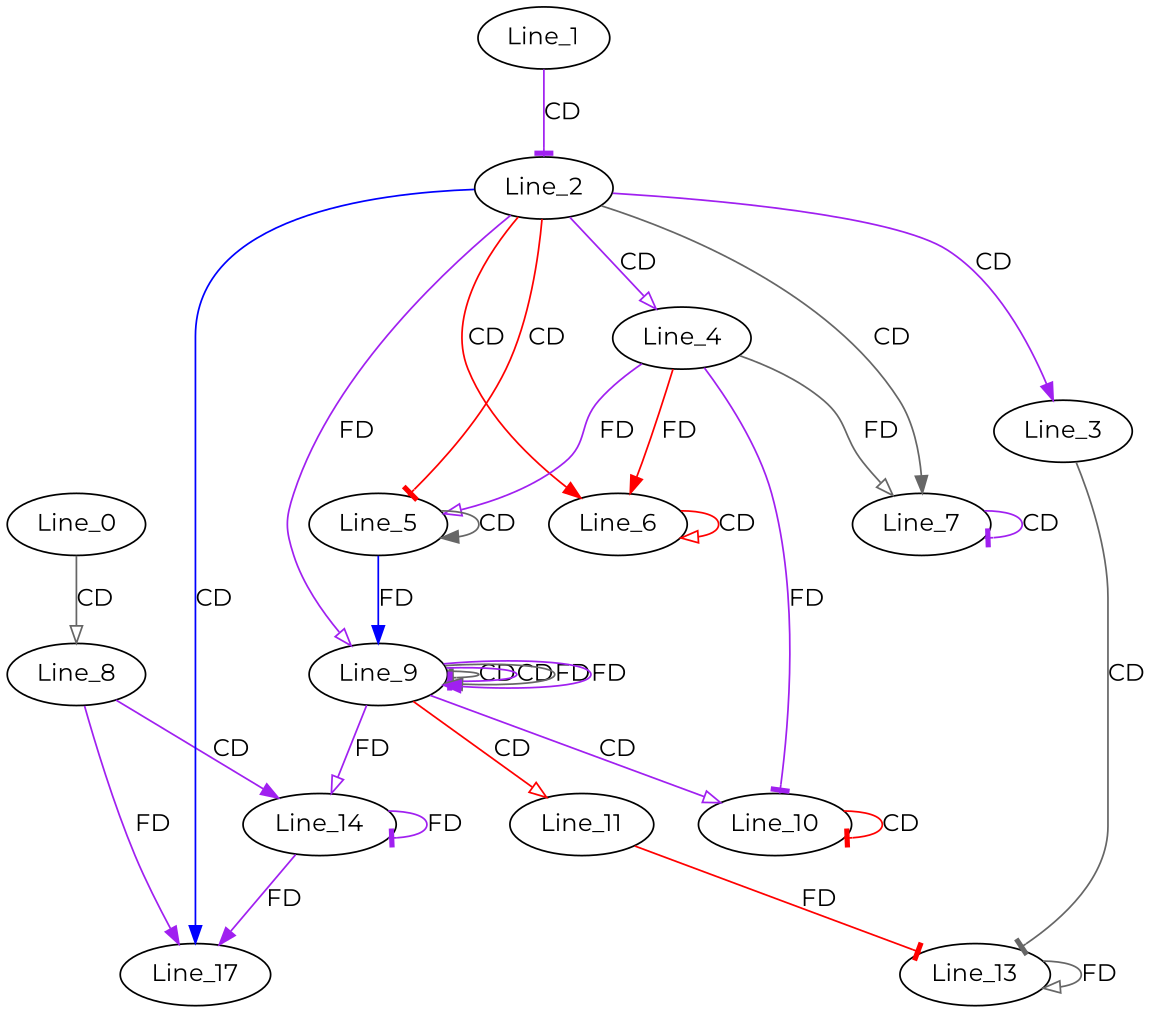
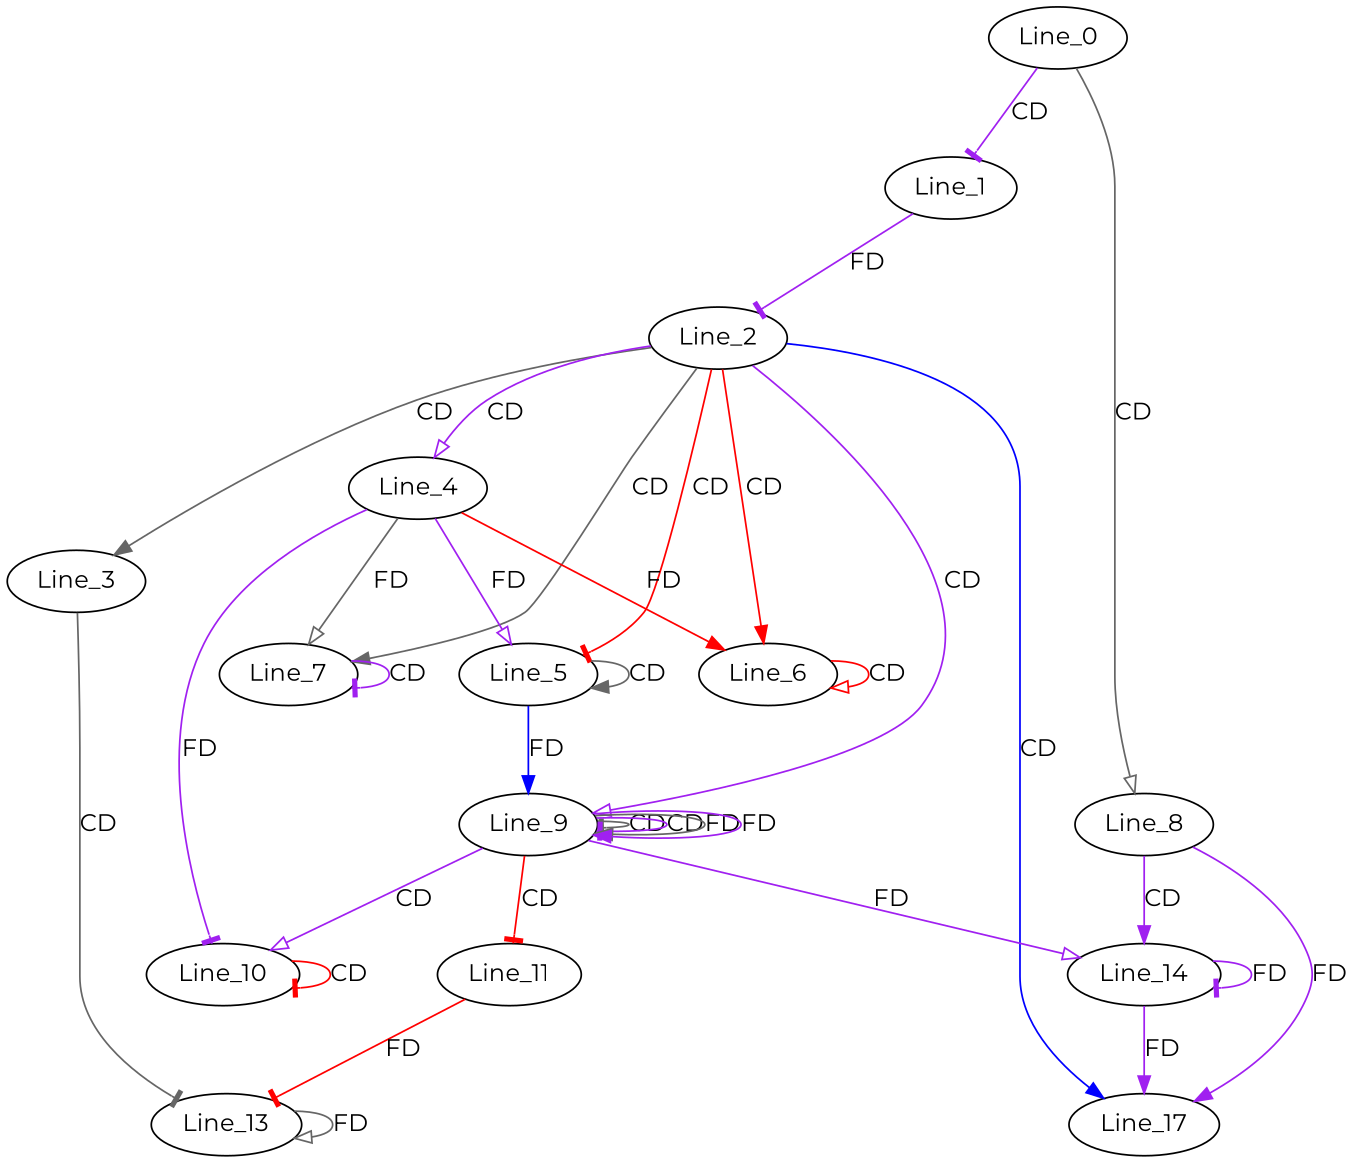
none -> (1007, 109)
(563, 113) -> (867, 263)
(866, 223) -> (378, 415)
(357, 431) -> (963, 581)
(473, 744) -> (519, 895)
